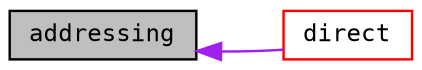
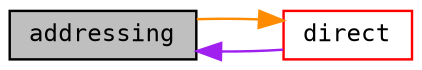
none -> (228, 19)
